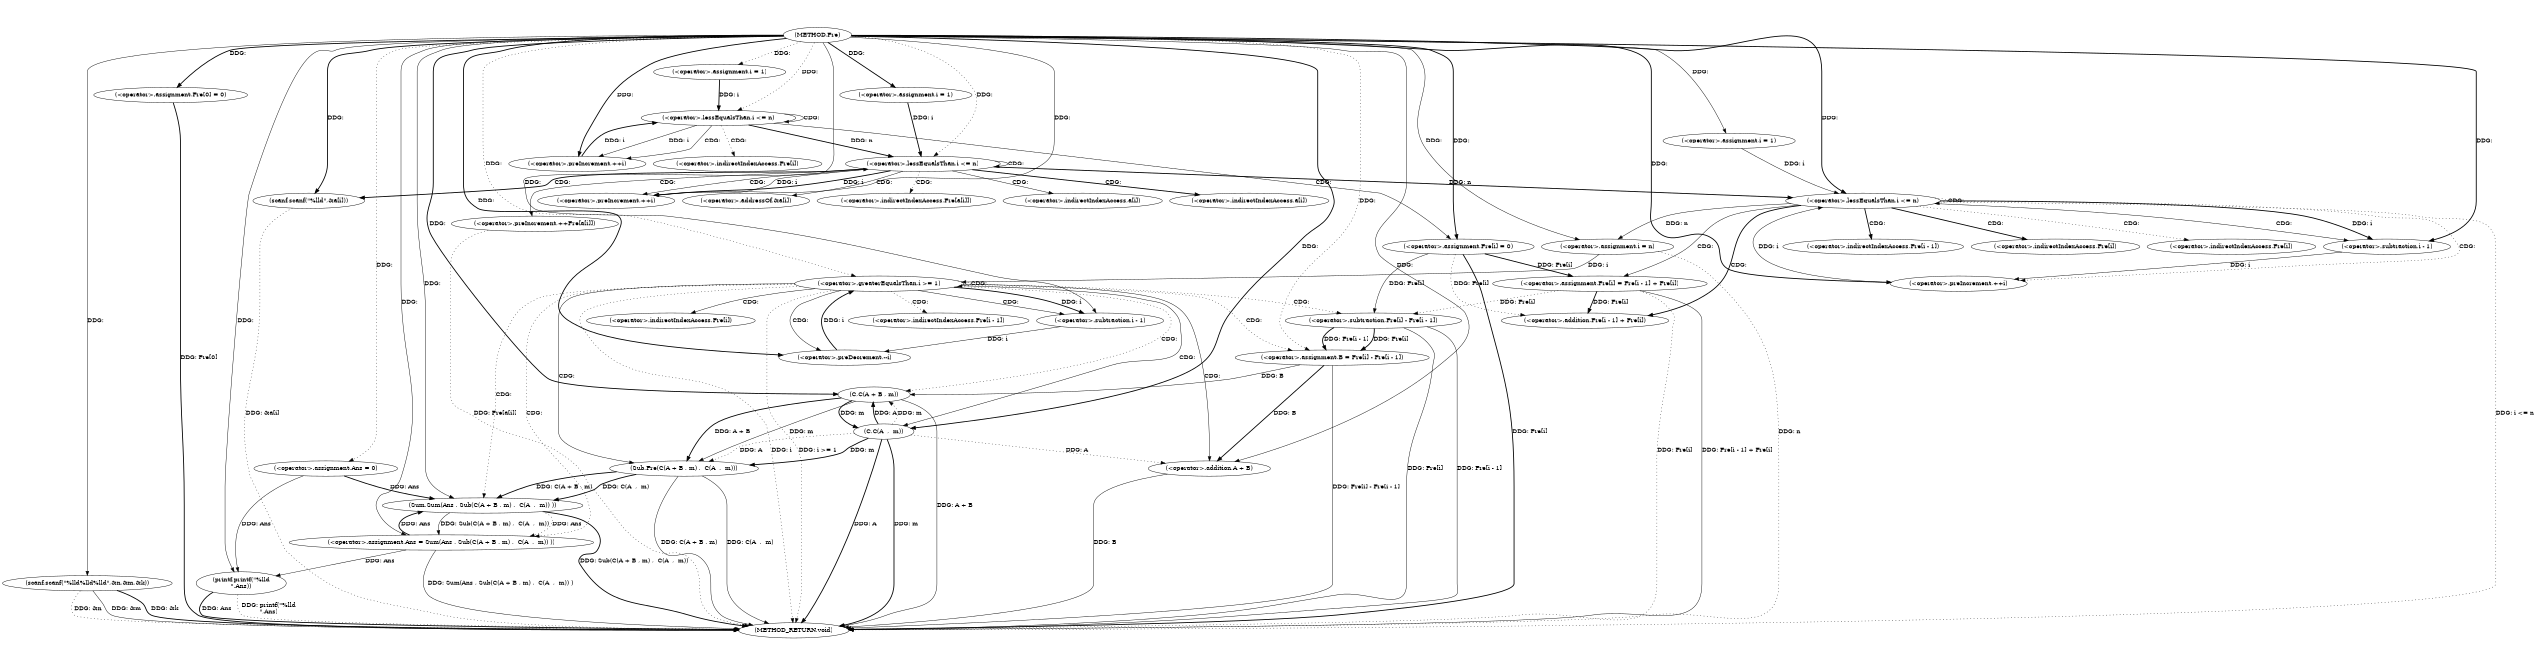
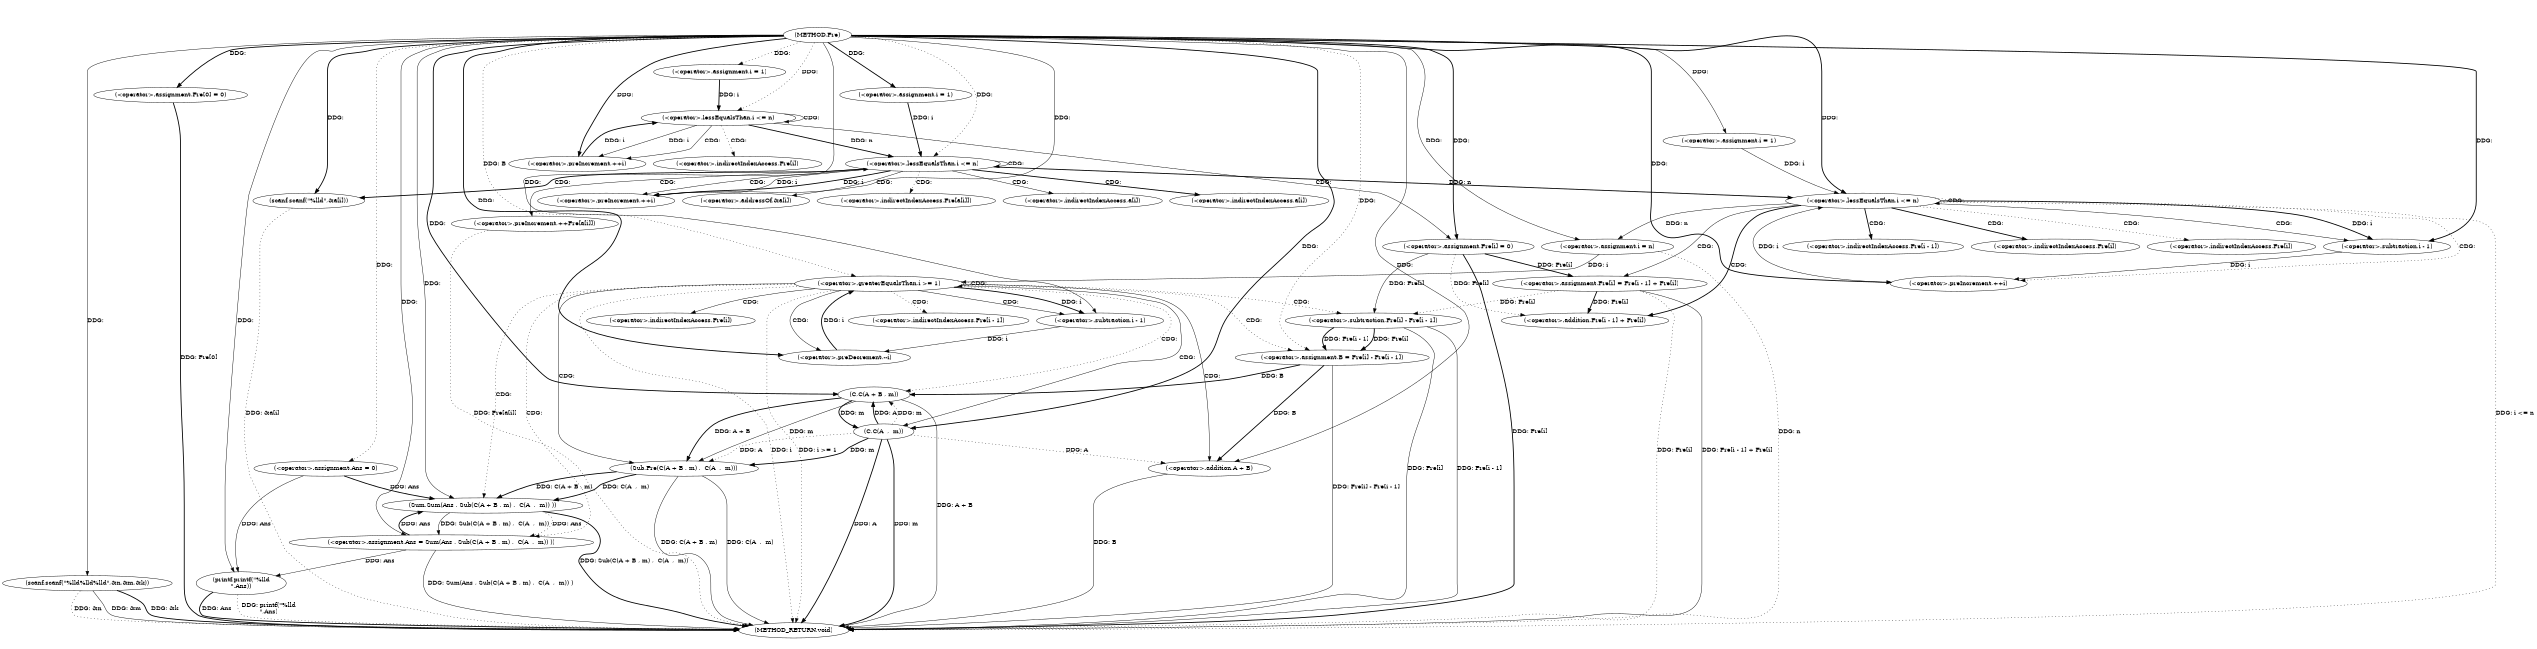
(495, 164) -> (495, 164)
(1108, 390) -> (1108, 390)
